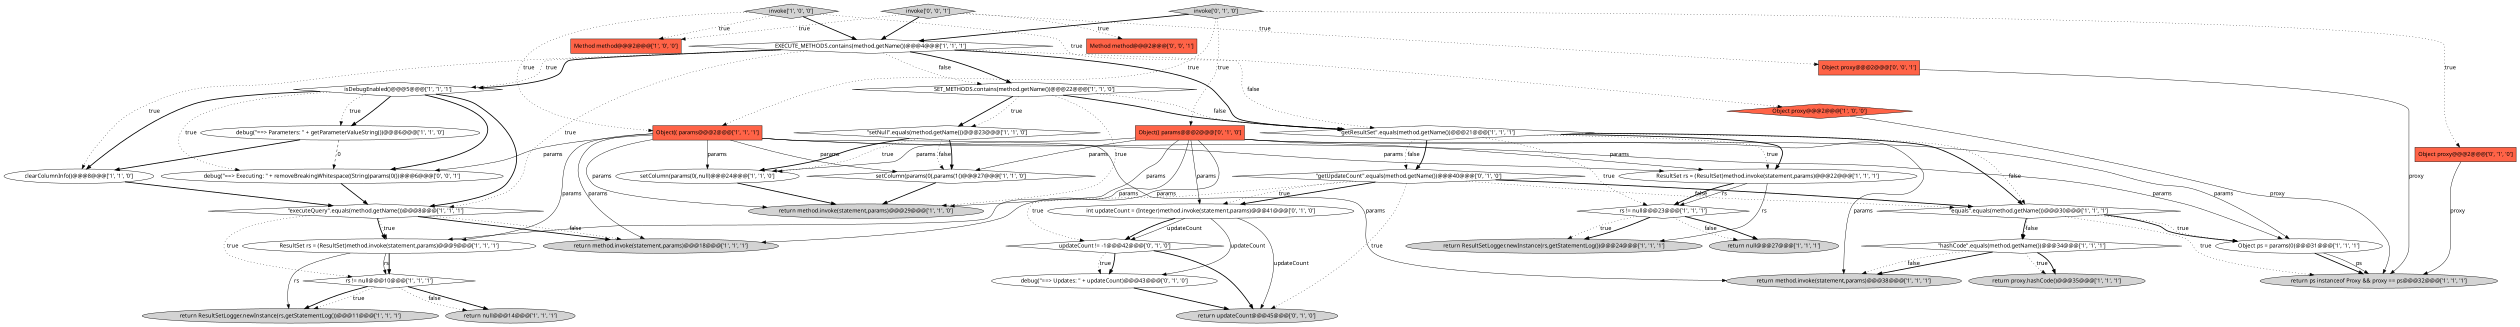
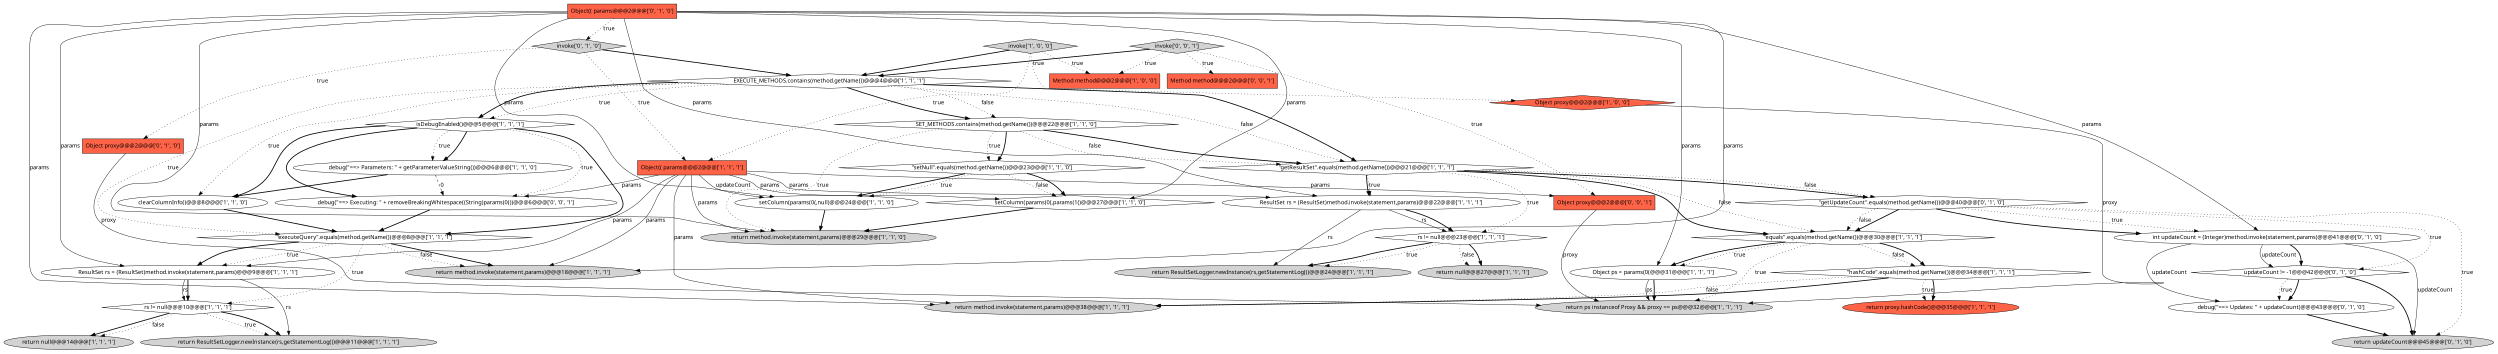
(1215, 73) -> (601, 28)
(1525, 151) -> (1148, 184)
(717, 155) -> (733, 185)
(2057, 281) -> (1931, 307)
